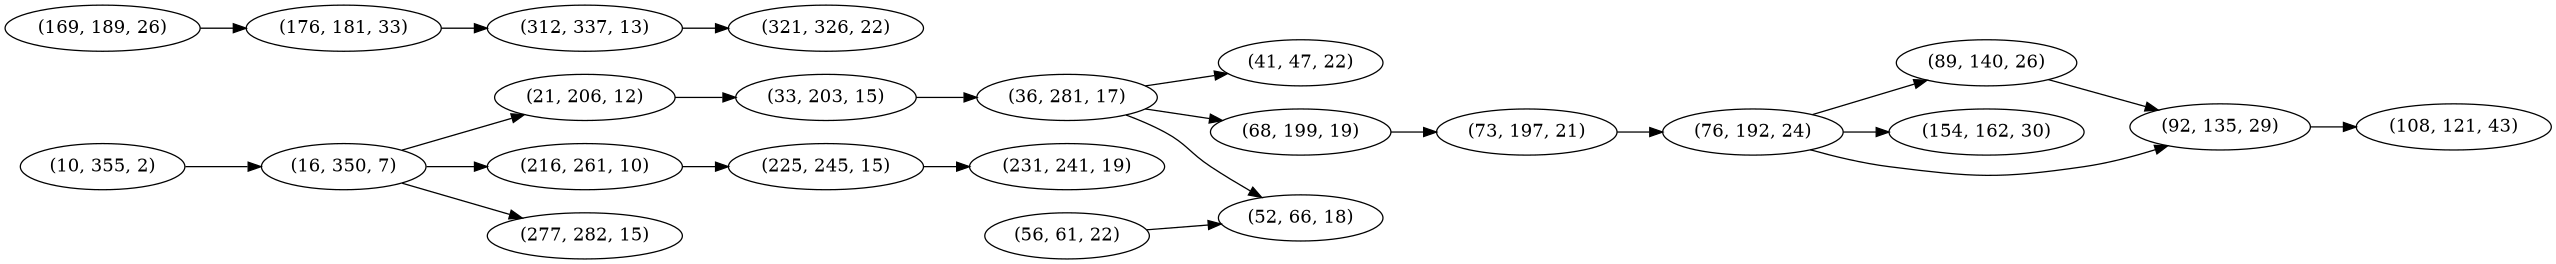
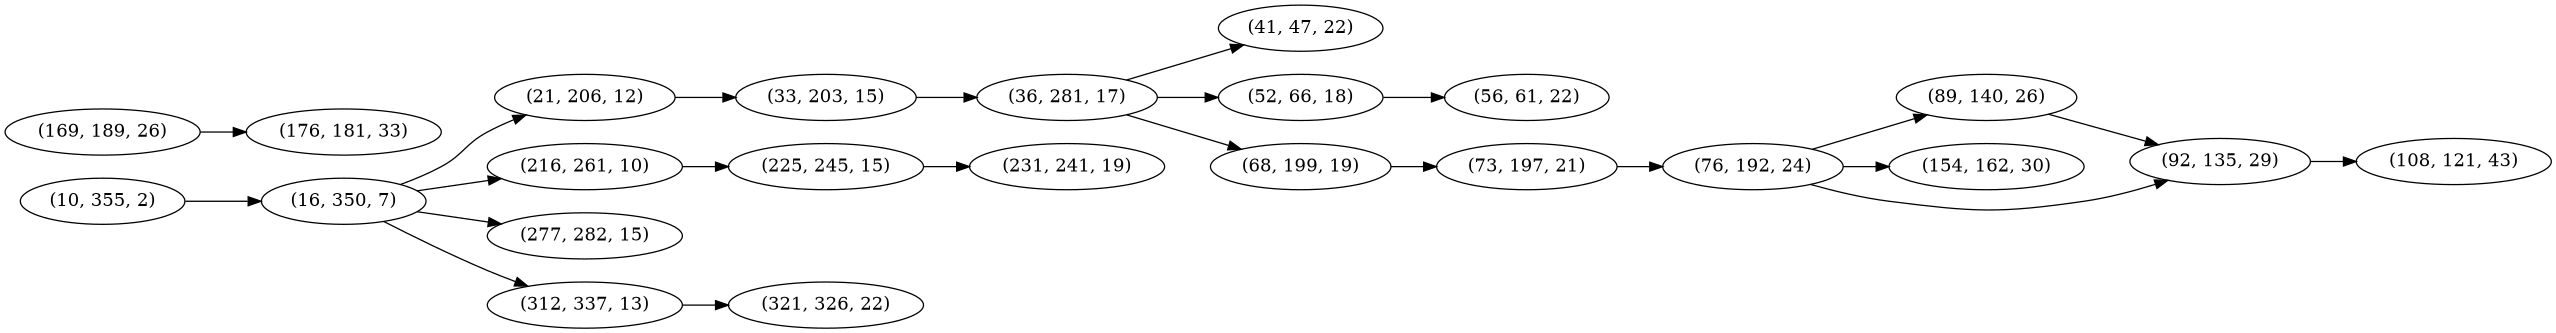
(458, 28) -> (449, 253)
(1177, 227) -> (1407, 97)
